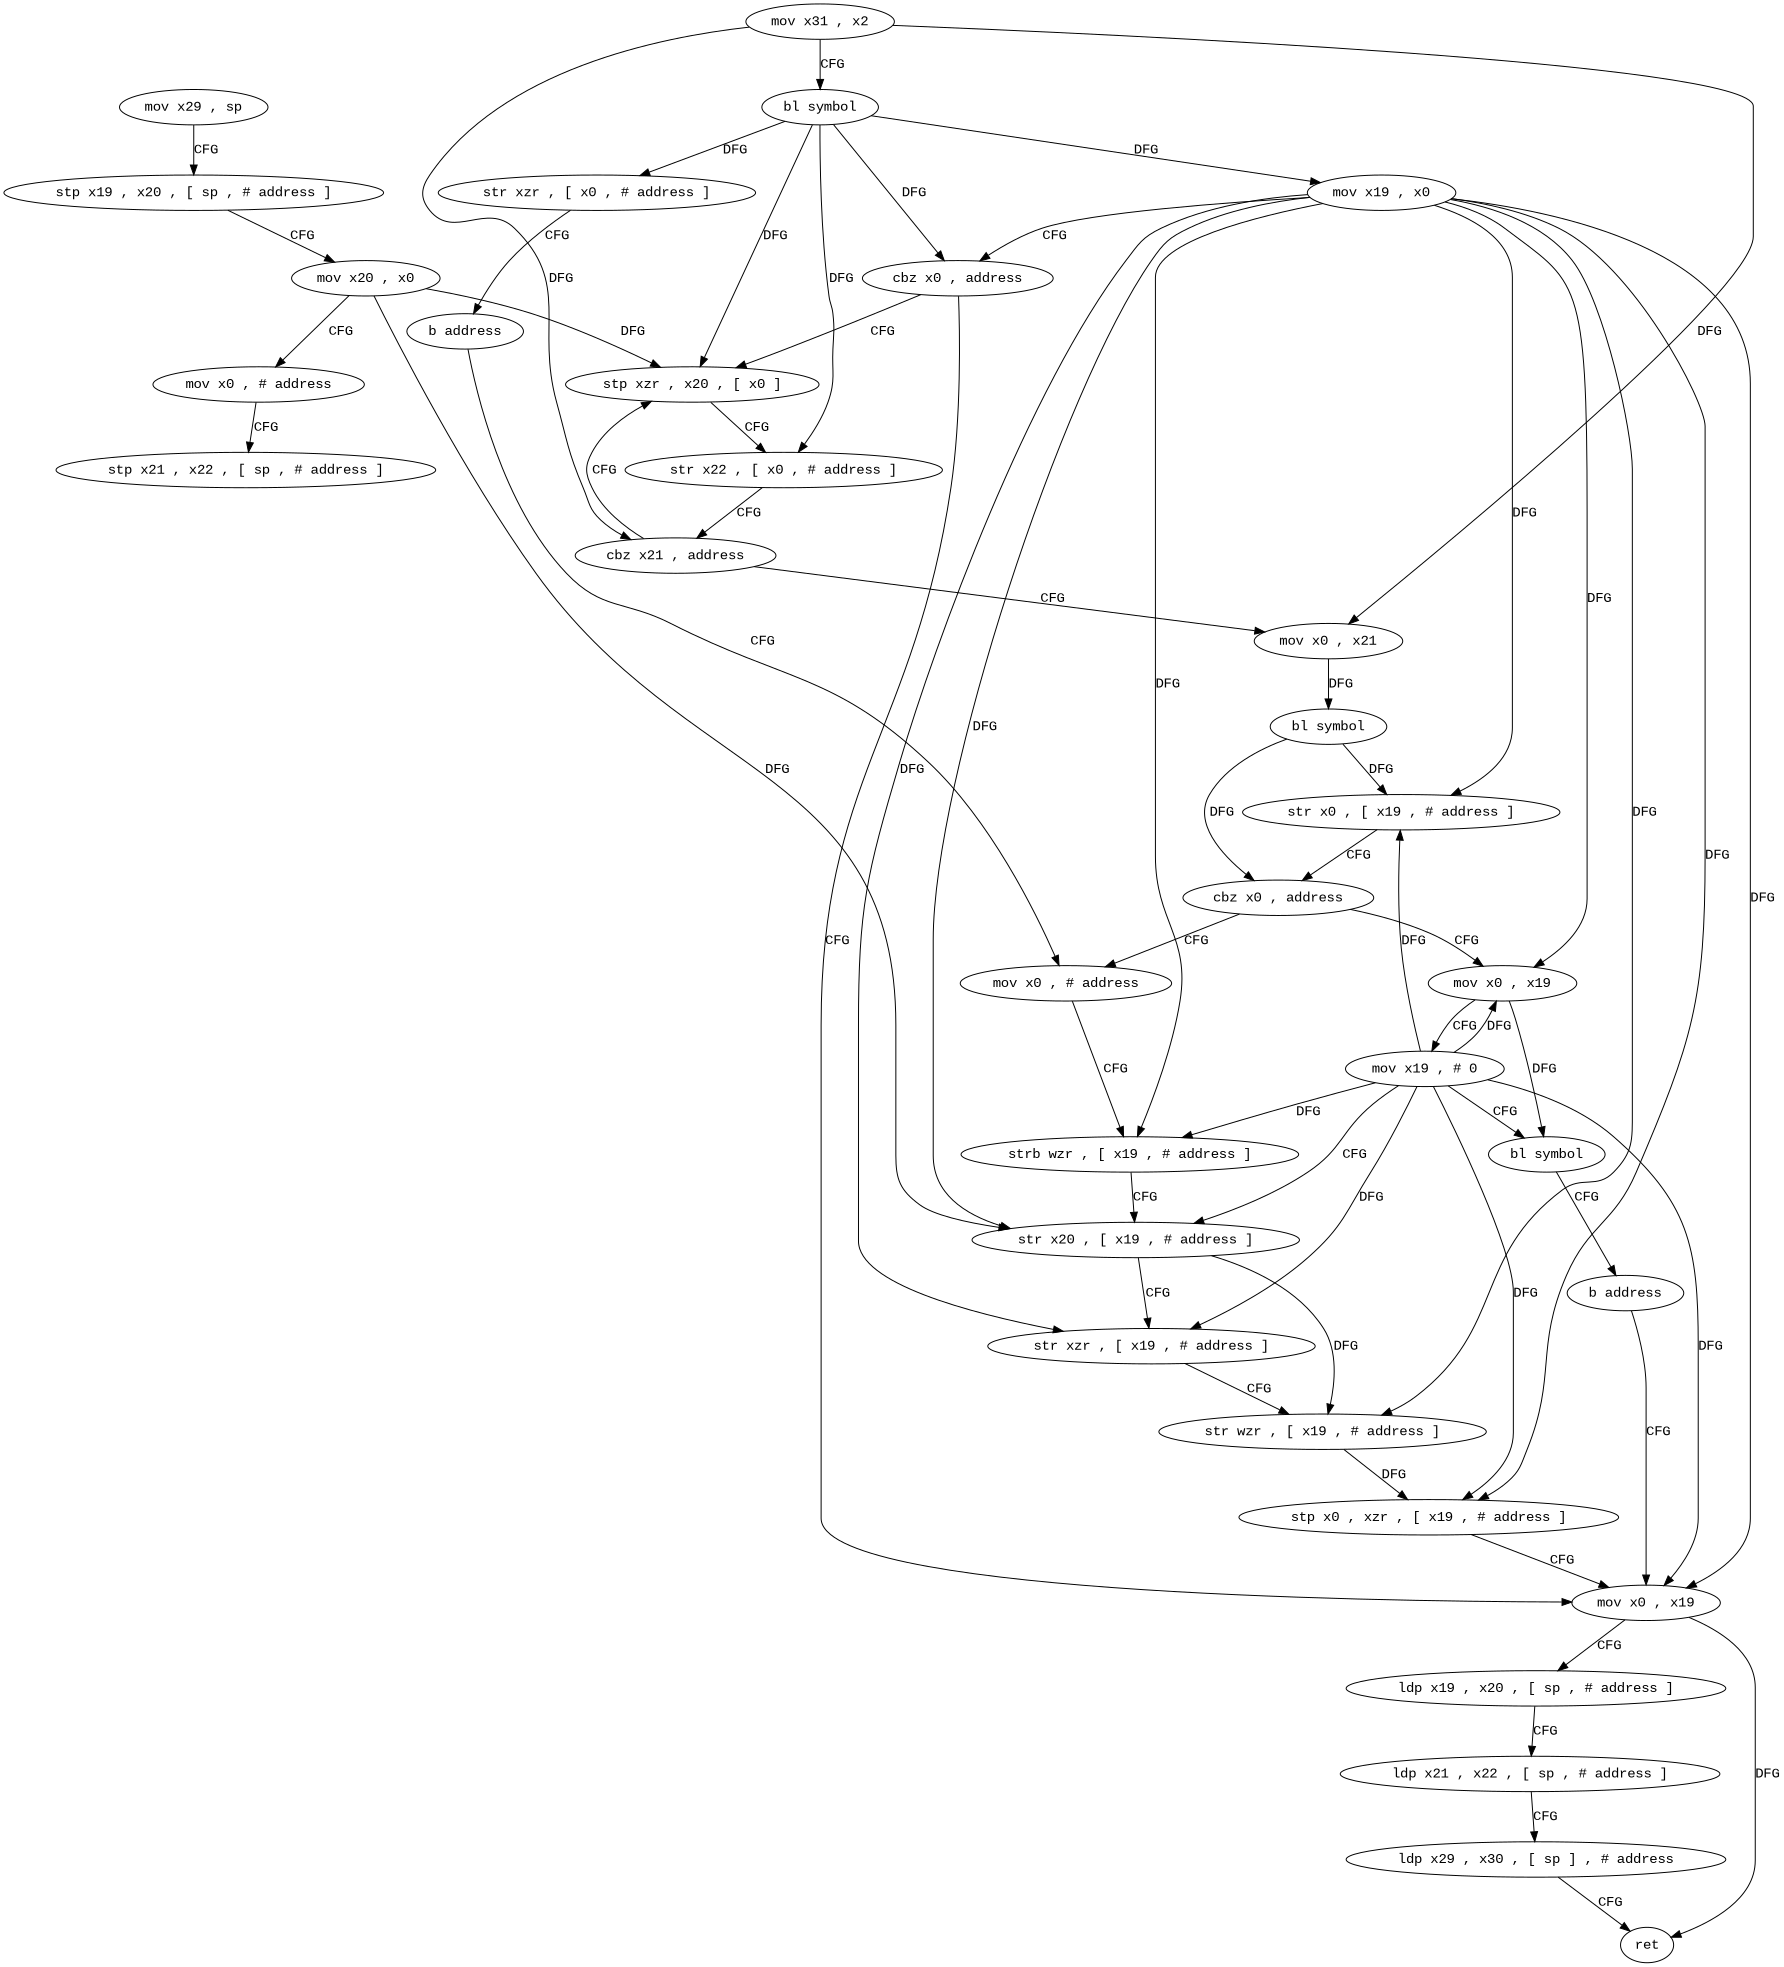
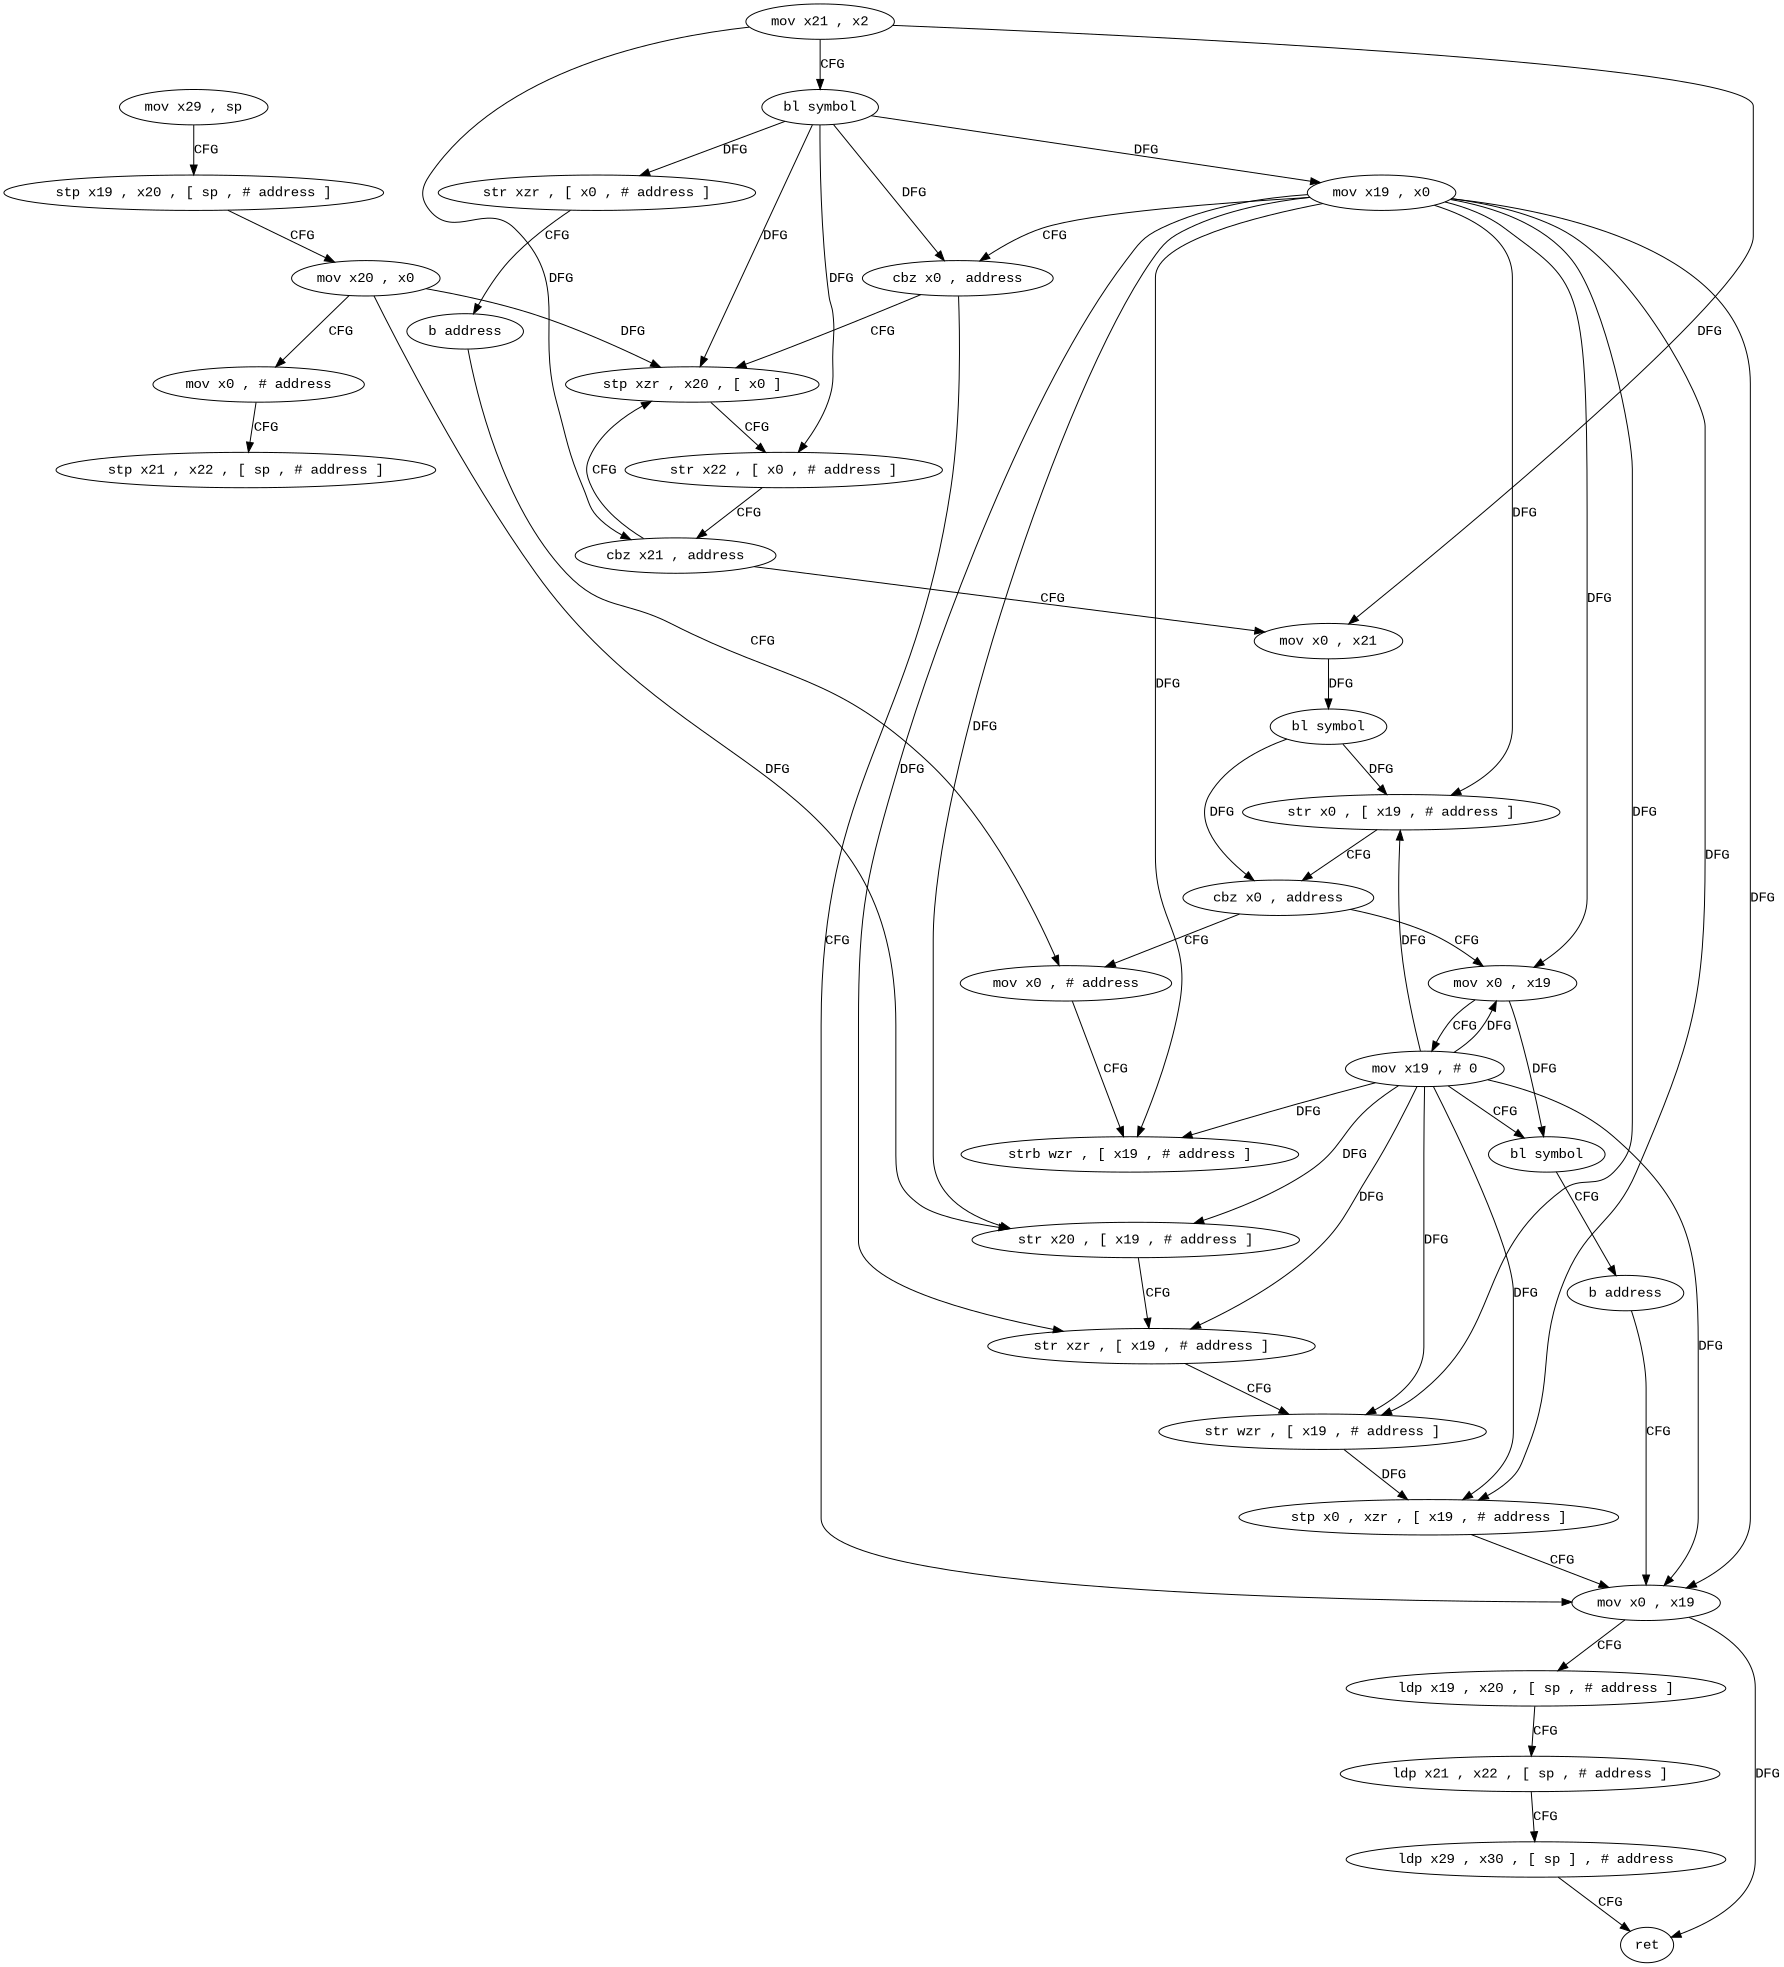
(820, 22) -> (820, 22)
(1355, 1154) -> (1355, 1154)
(1132, 1192) -> none
(1305, 1306) -> (1424, 1259)
